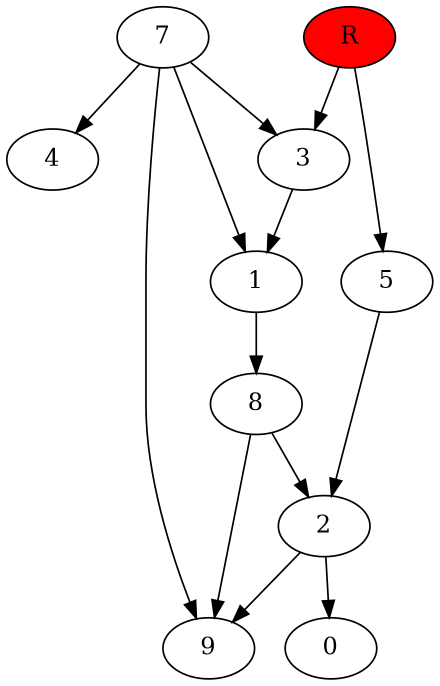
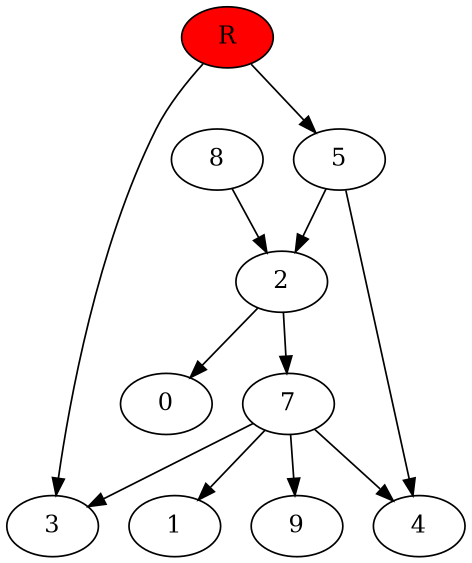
(283, 213) -> none
(256, 335) -> none
none -> (378, 335)
(234, 518) -> none
(272, 581) -> (285, 335)
